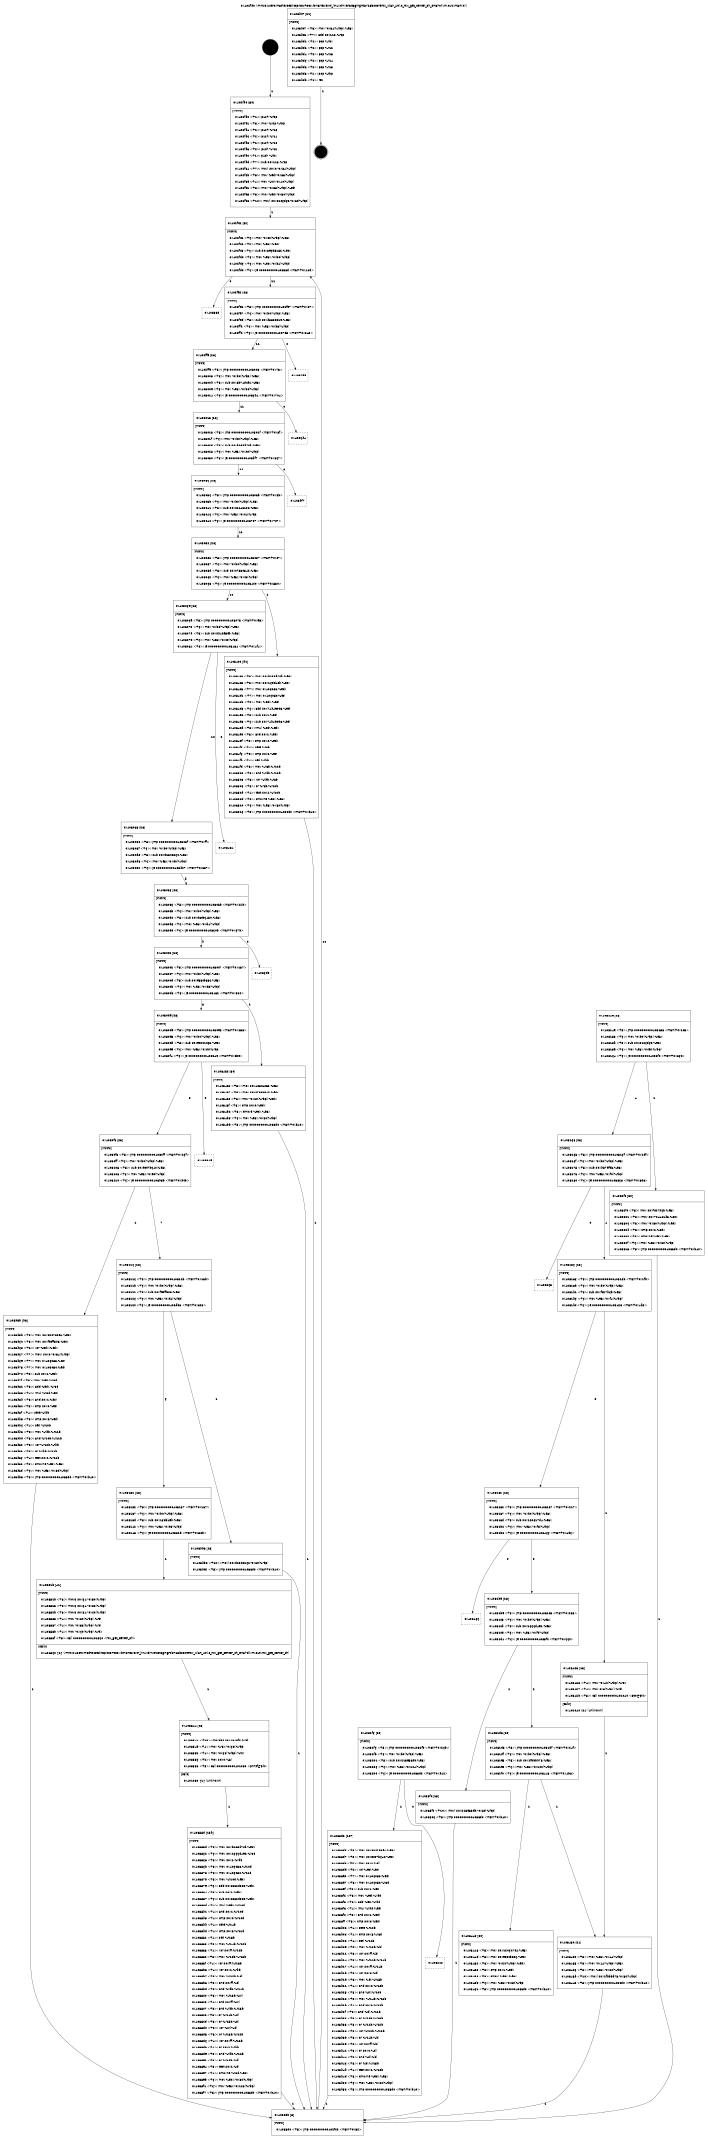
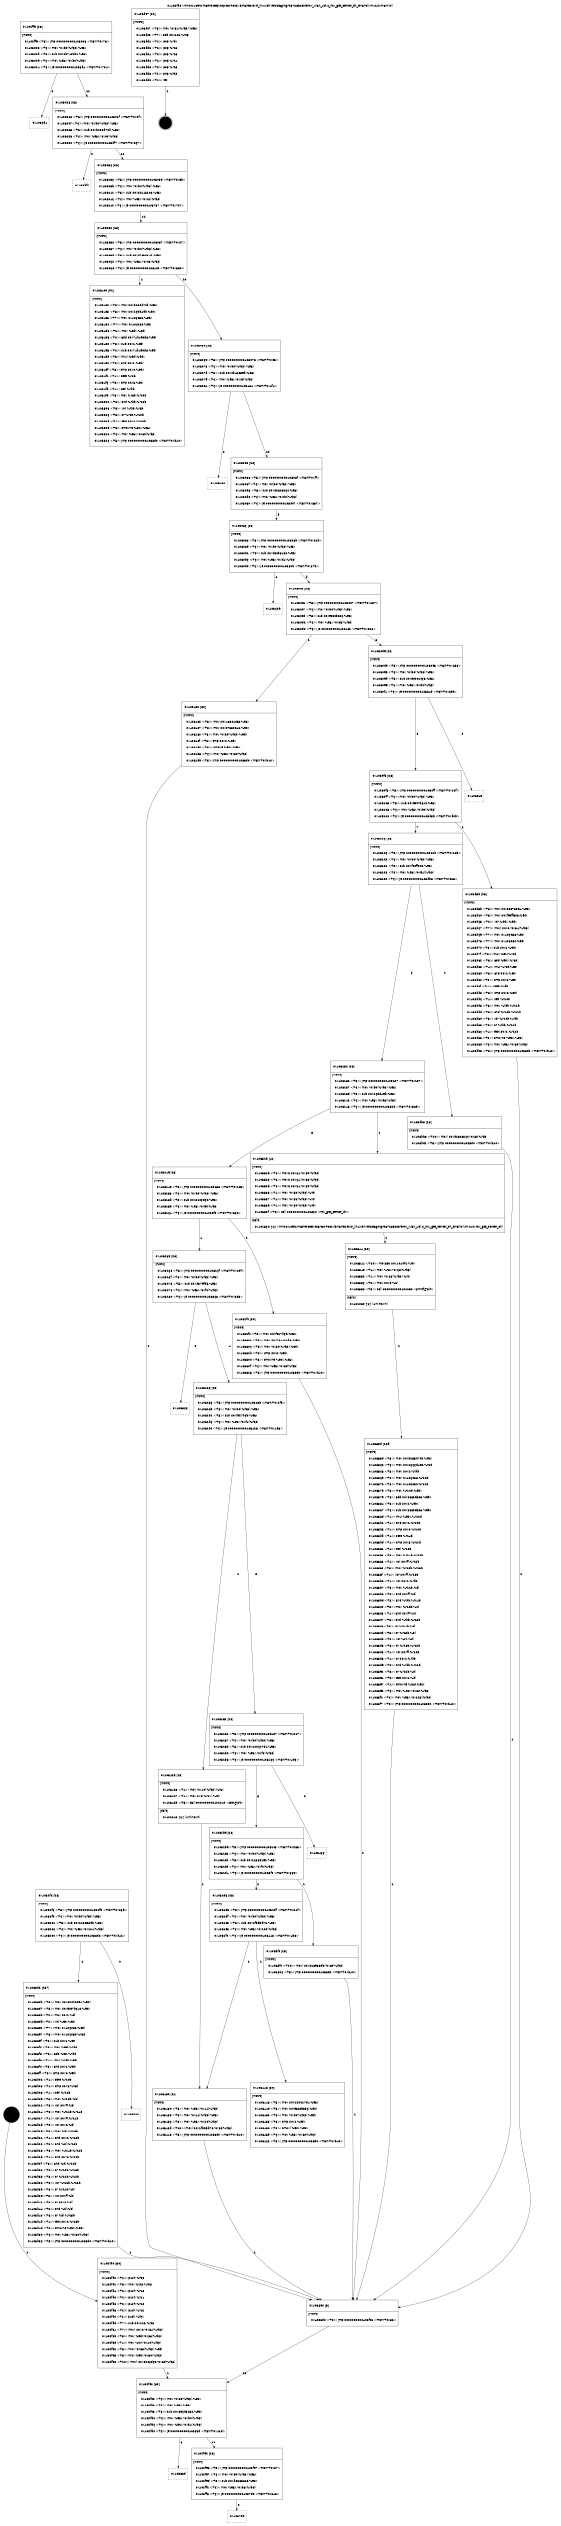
(255, 343) -> none
none -> (279, 1135)
(314, 1462) -> none
